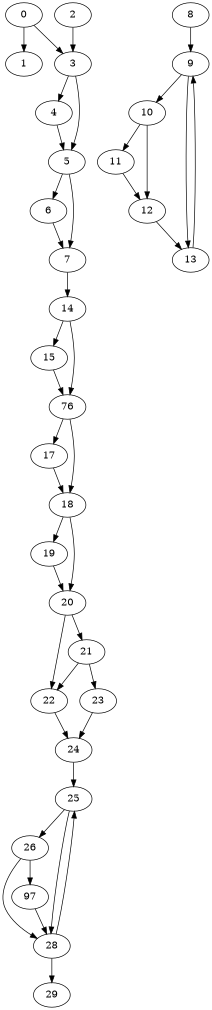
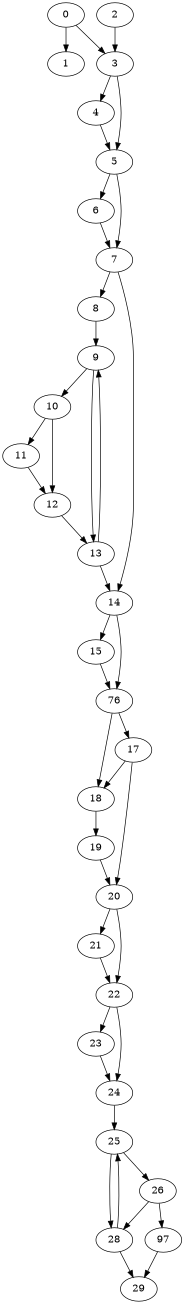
none -> (106, 281)
(74, 551) -> (126, 820)
none -> (104, 575)
(92, 673) -> (106, 1016)
(40, 918) -> (153, 1261)
